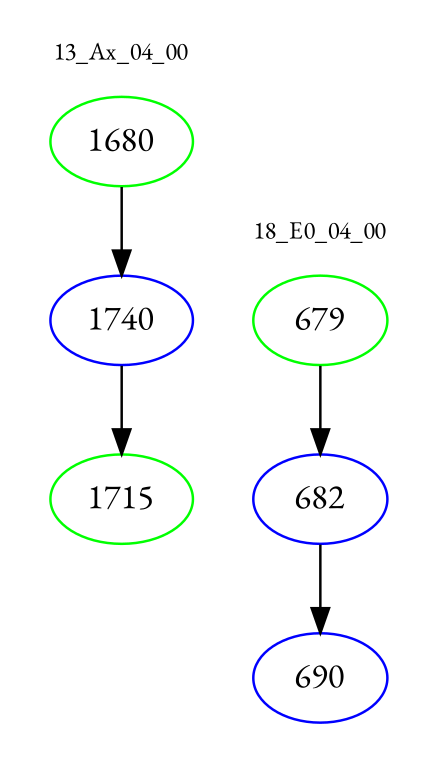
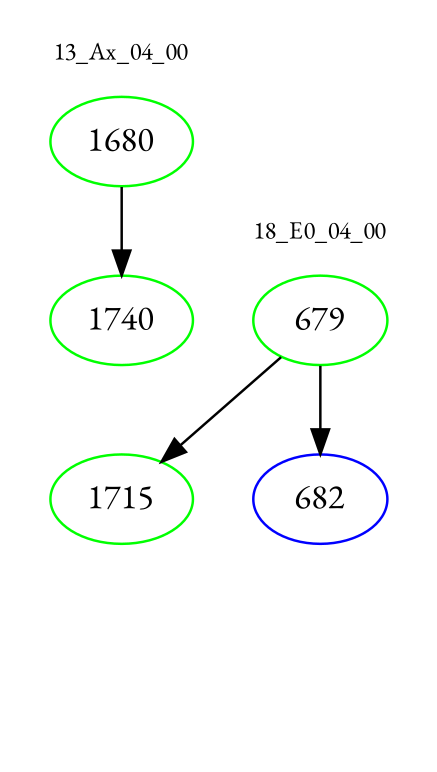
(122, 320) -> (122, 320)
(122, 398) -> (248, 386)
(320, 678) -> none
